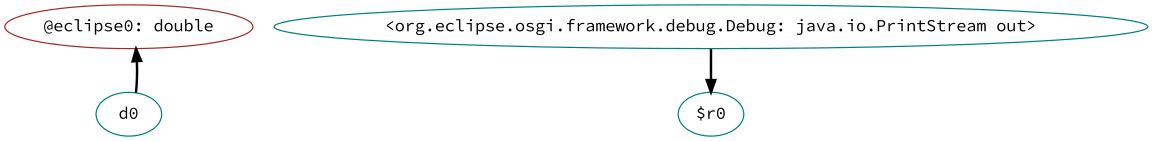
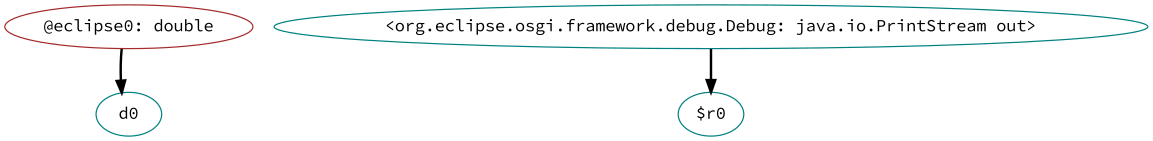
(137, 77) -> (121, 65)
